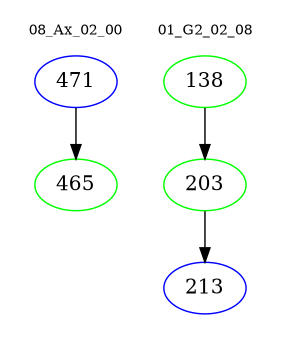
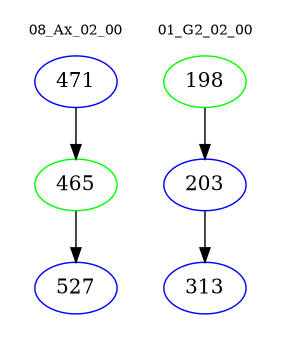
(206, 31) -> (206, 31)
(205, 82) -> (205, 82)
(205, 185) -> (205, 185)
none -> (76, 288)
(205, 288) -> (205, 288)
